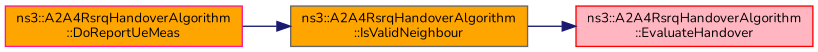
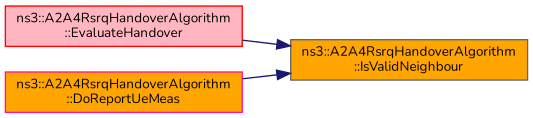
(545, 26) -> (260, 42)
